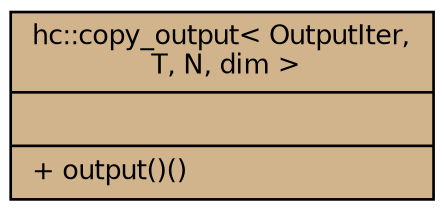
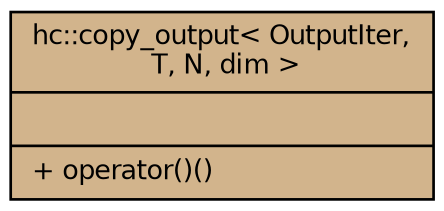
(110, 171) -> (123, 171)
